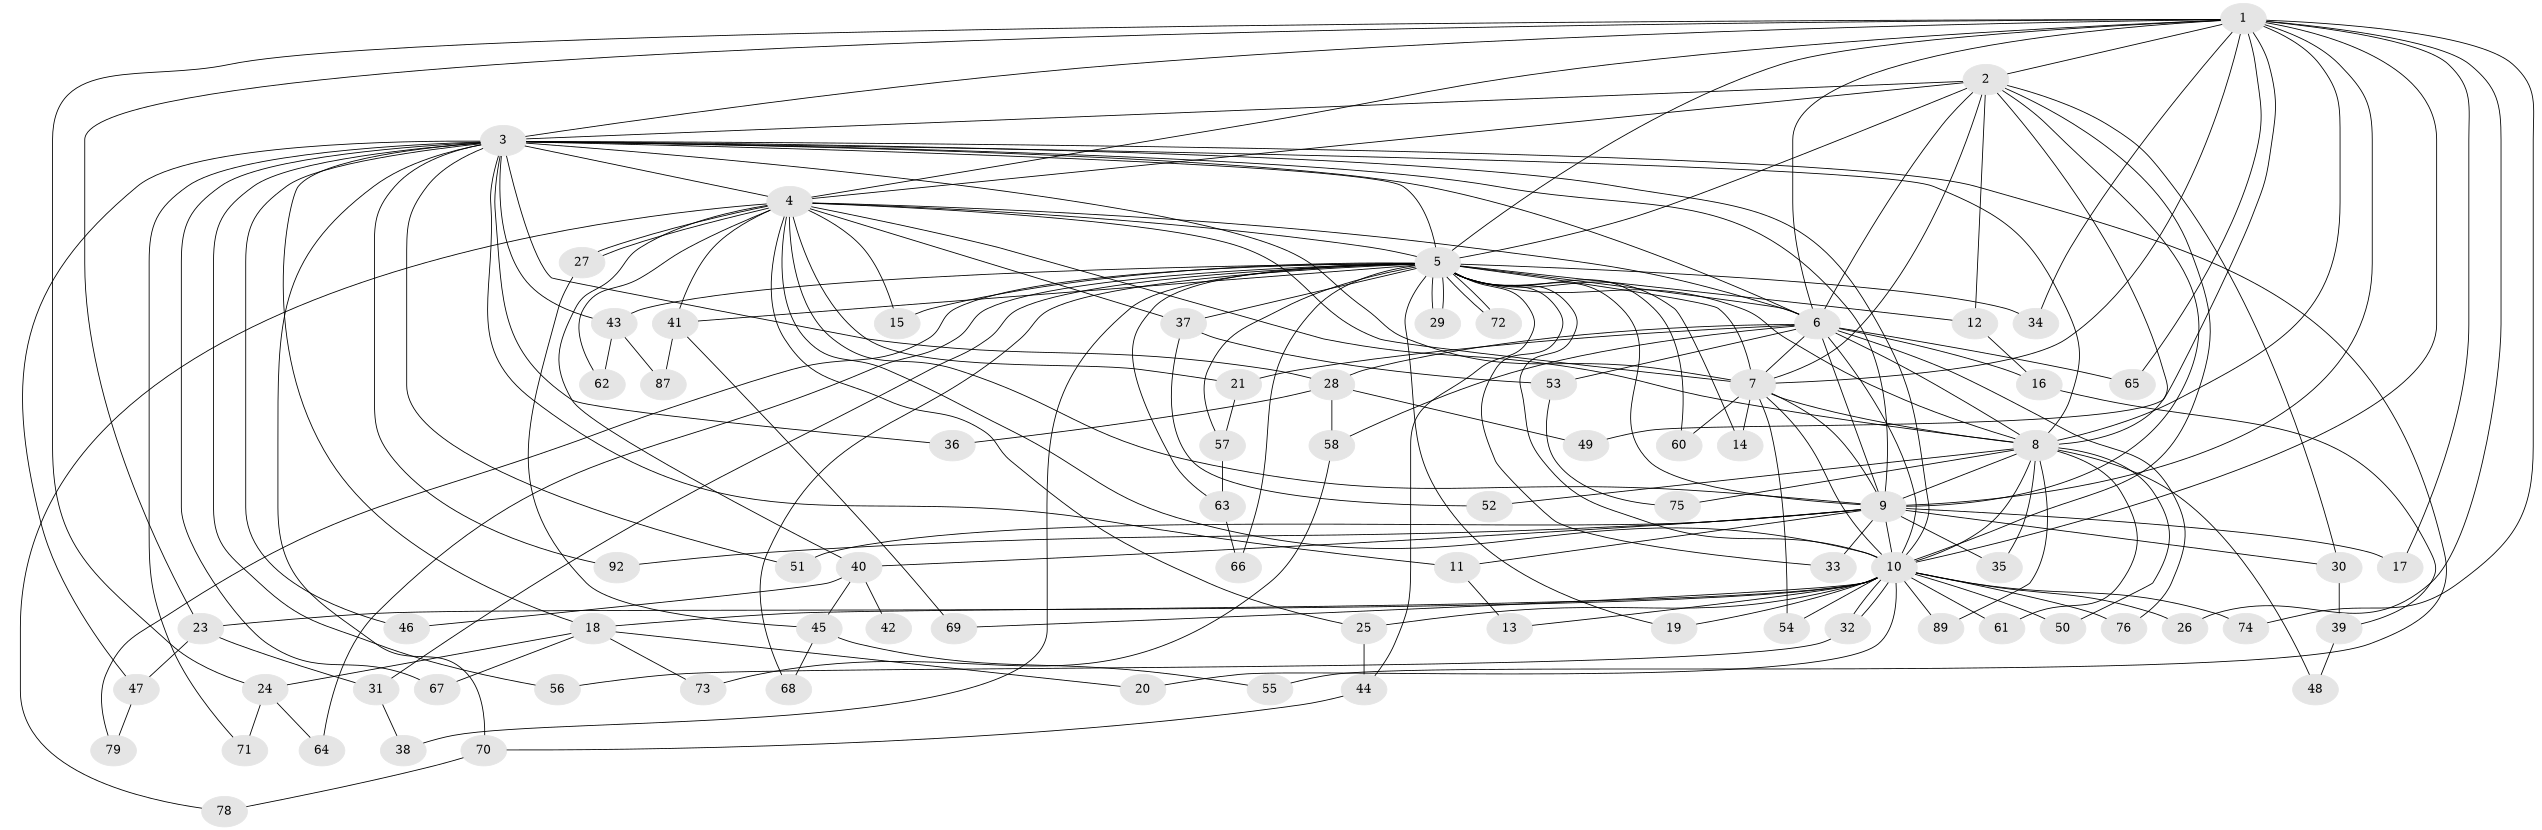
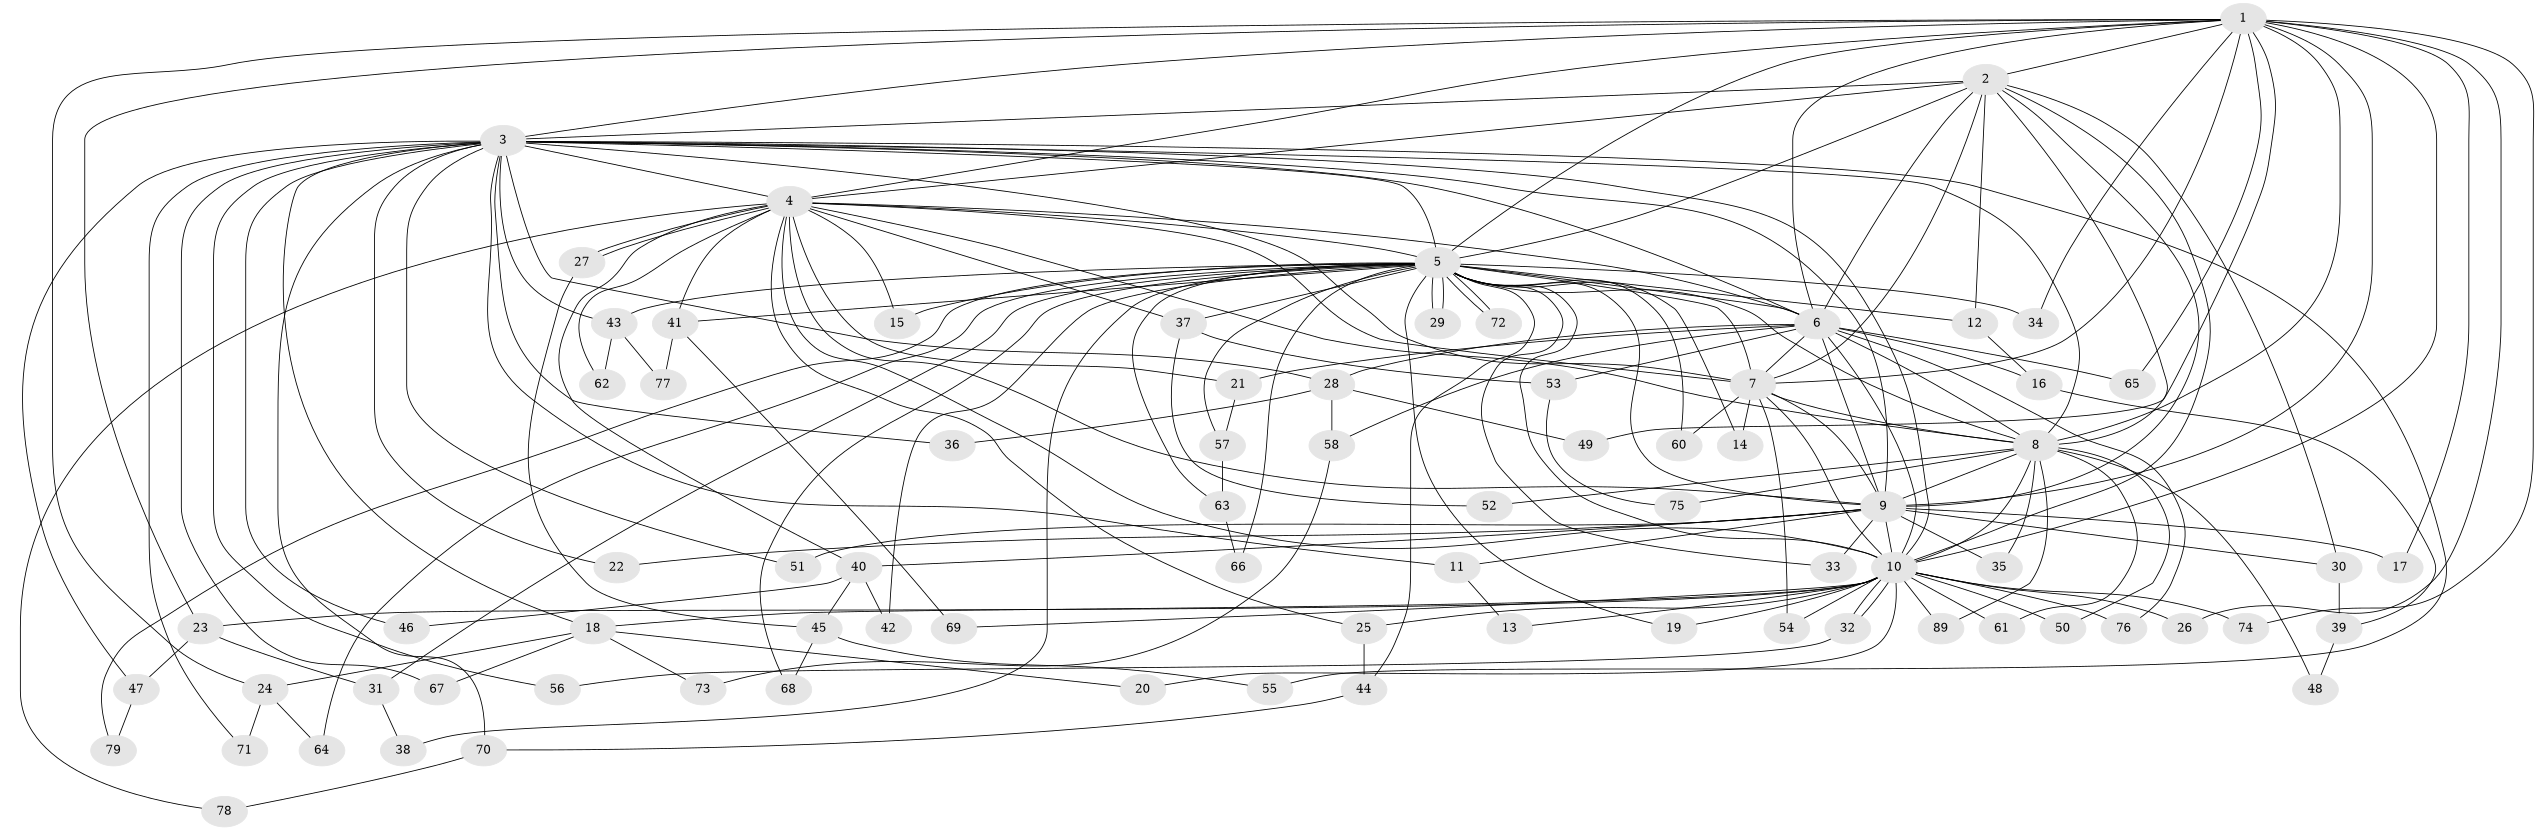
none -> (1063, 332)
(663, 385) -> (663, 385)
(617, 568) -> (617, 568)
